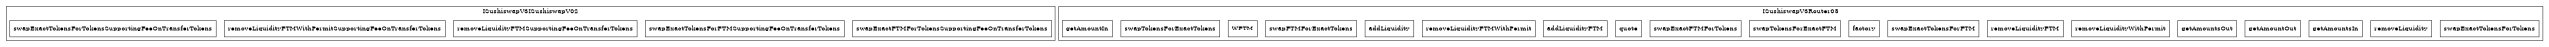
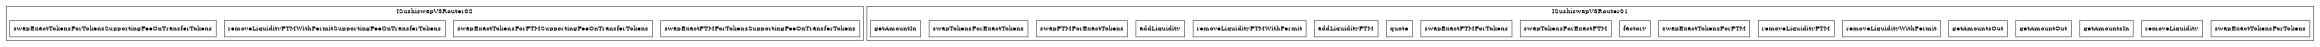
(531, 12) -> (435, 12)
(1801, 12) -> (1590, 12)
(545, 29) -> none
(1243, 29) -> none
